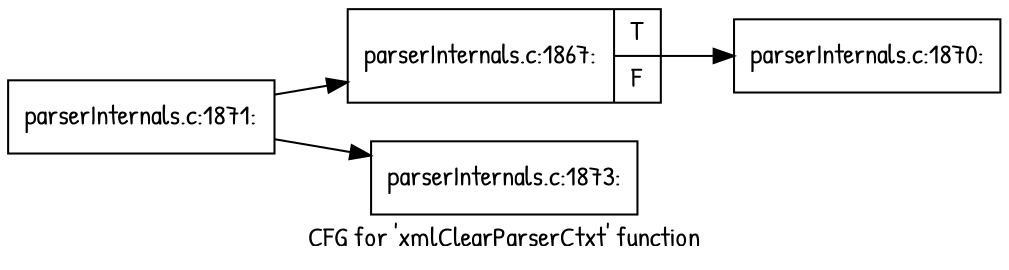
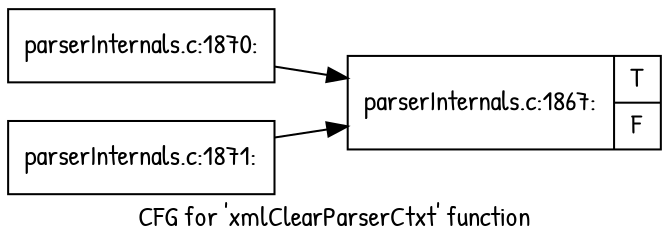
(687, 56) -> (301, 71)
(504, 178) -> none
